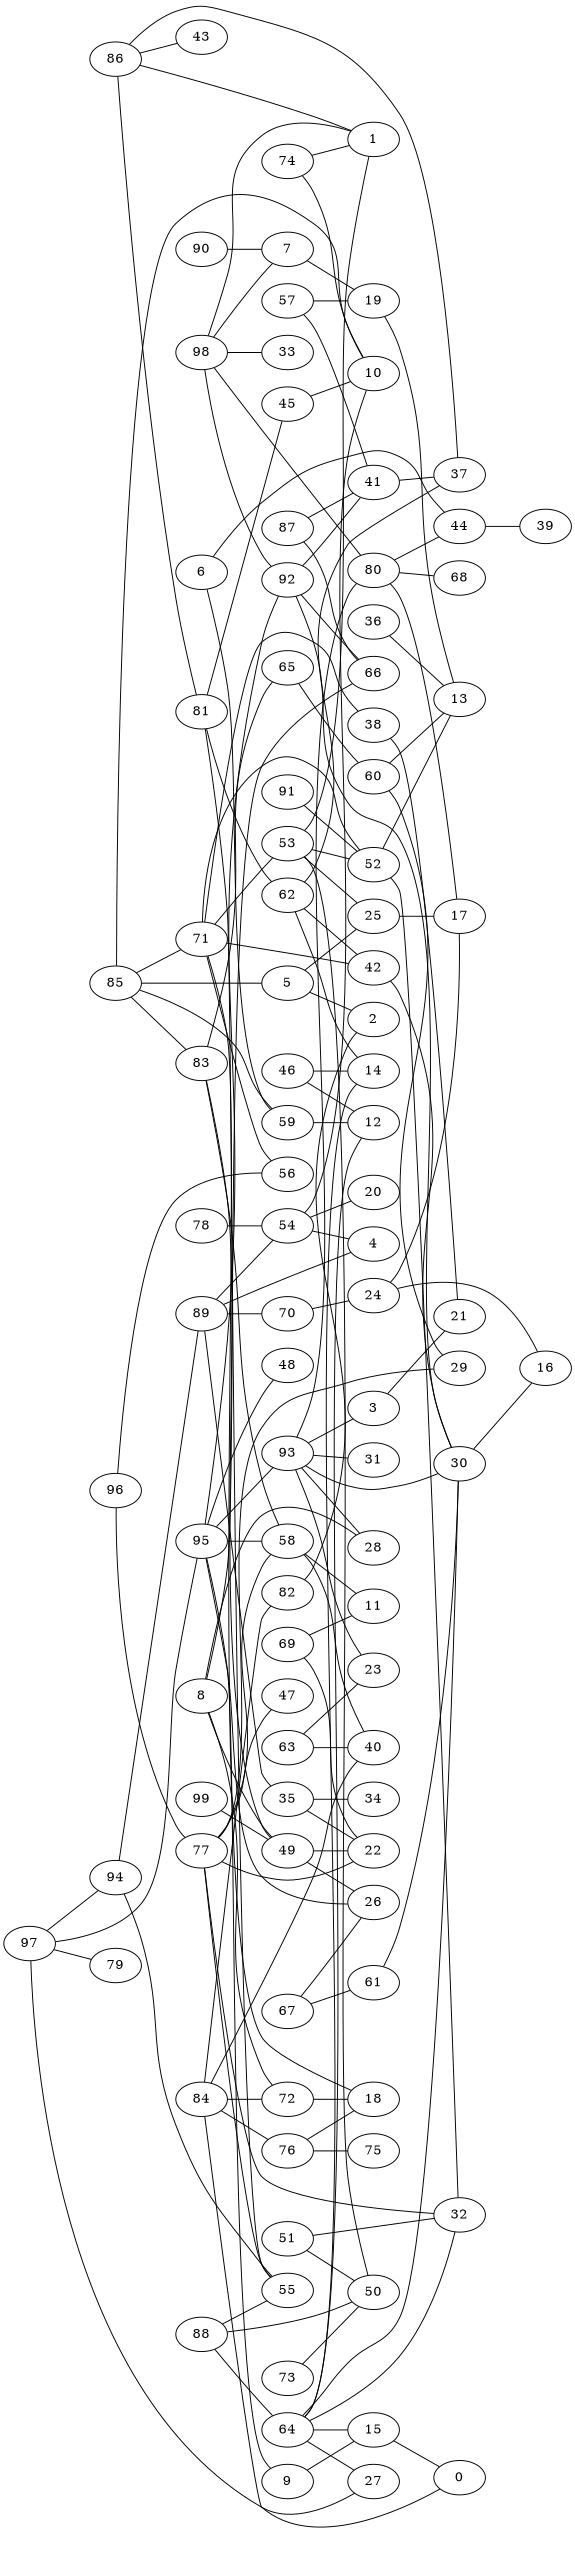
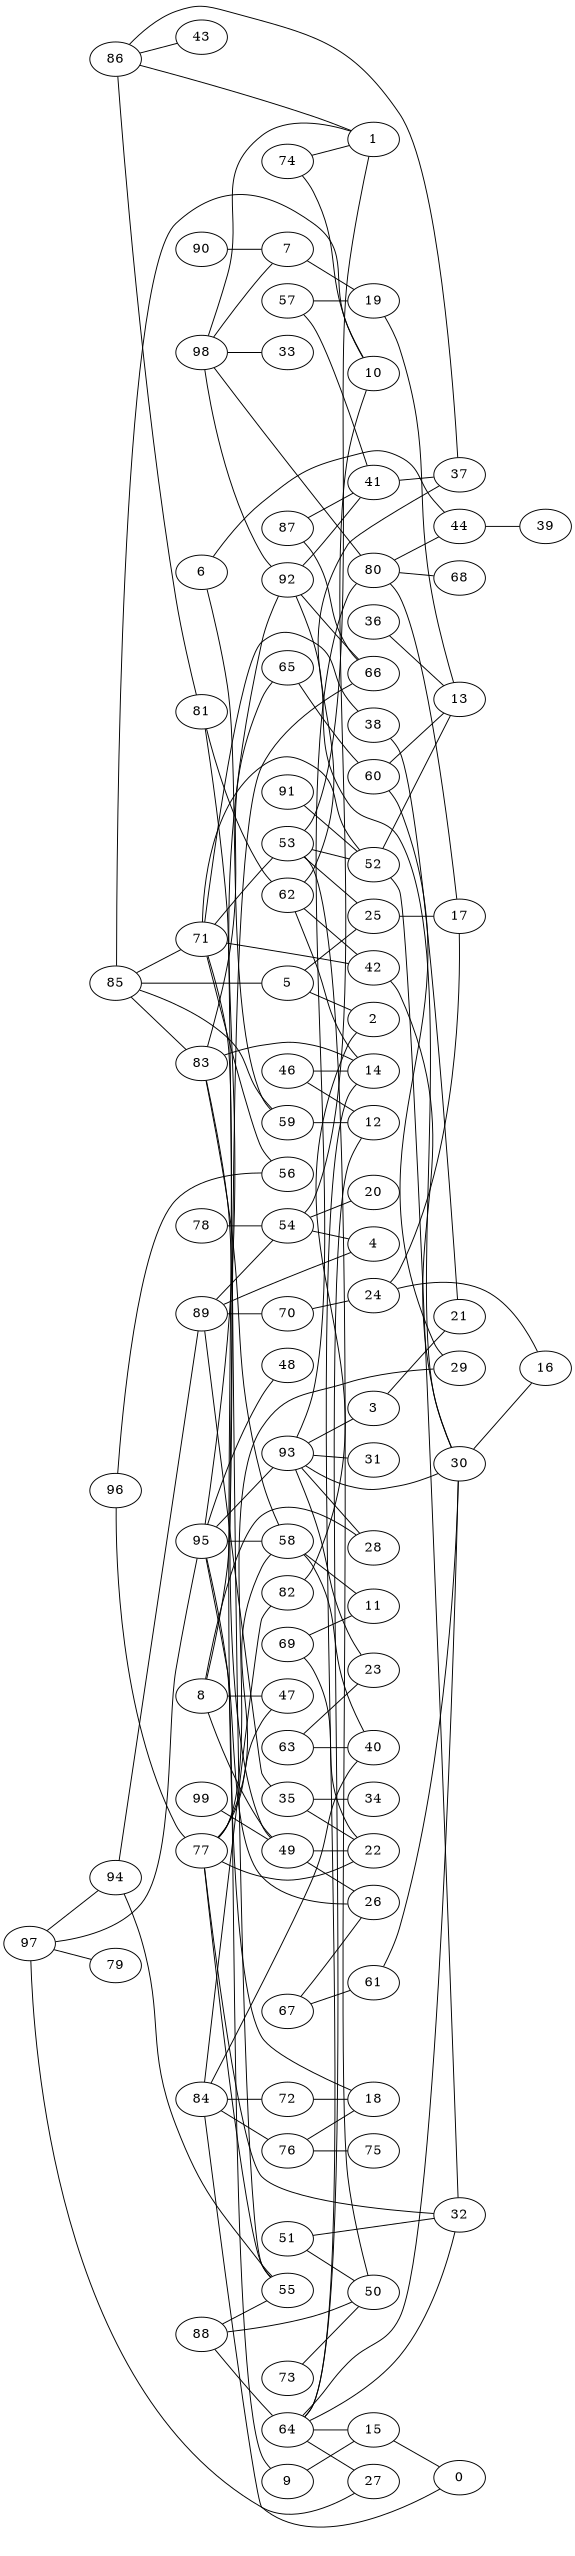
(288, 404) -> none
none -> (290, 1042)
(237, 1901) -> (245, 1696)
